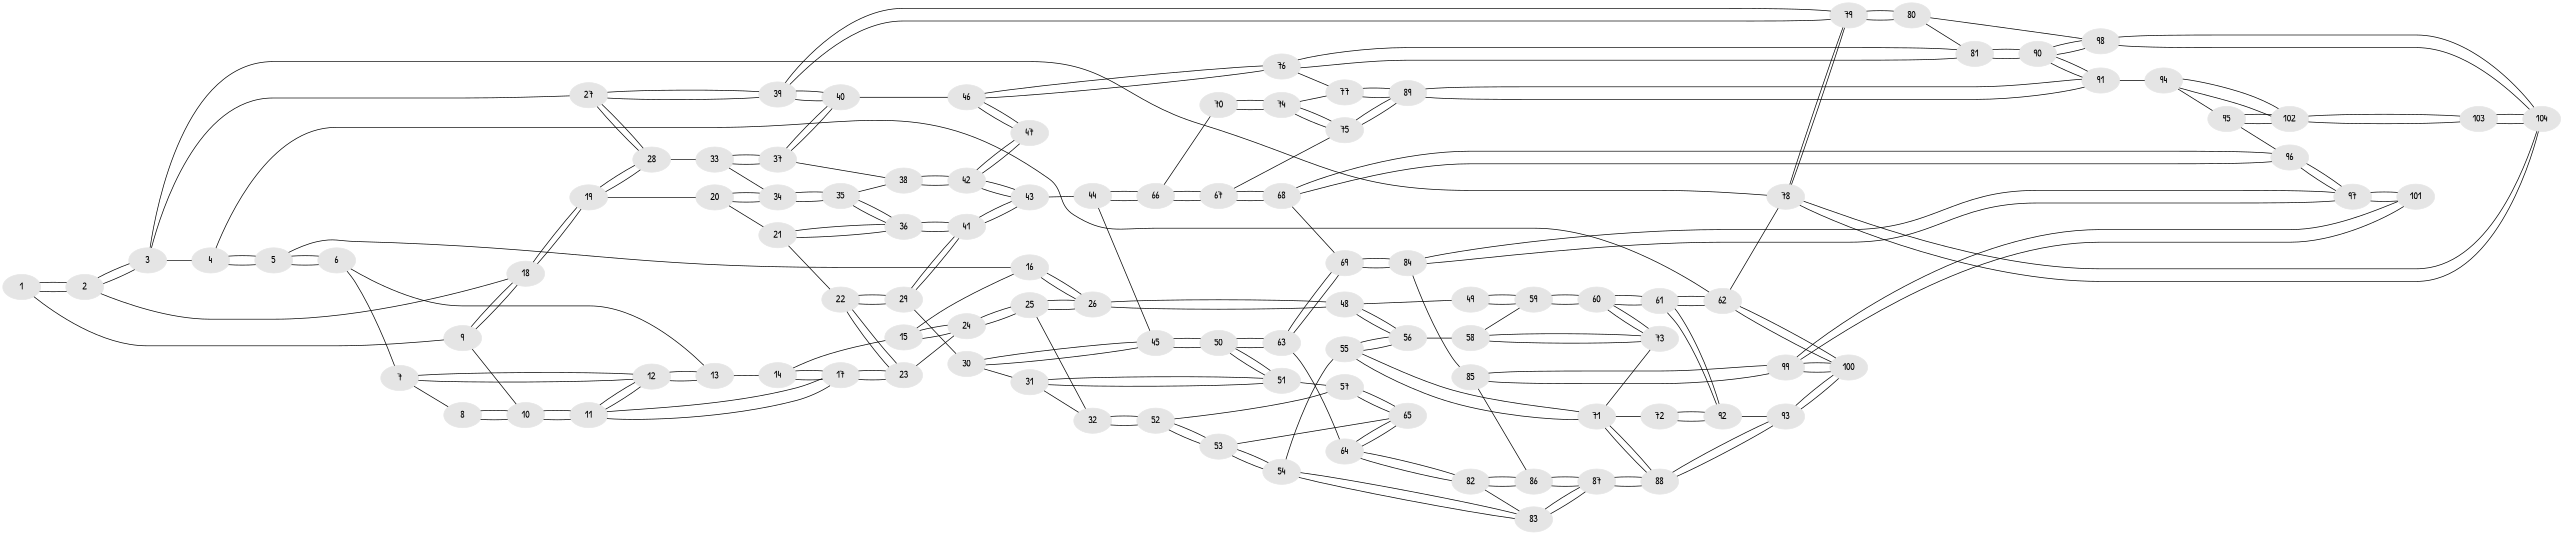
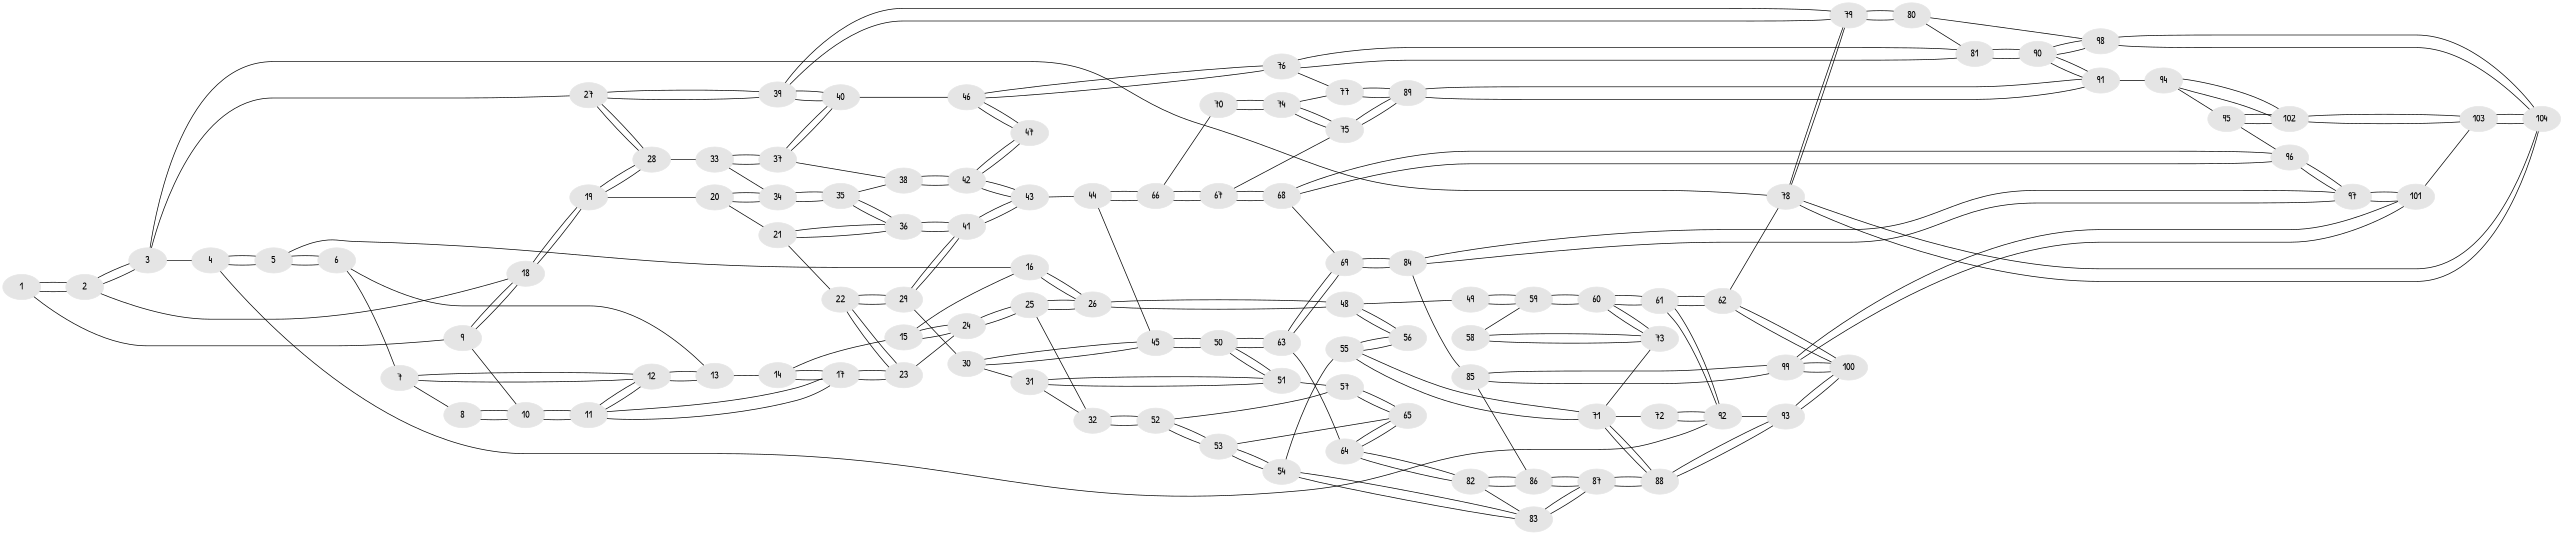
(956, 132) -> (938, 471)
none -> (2447, 158)
(1436, 338) -> none
